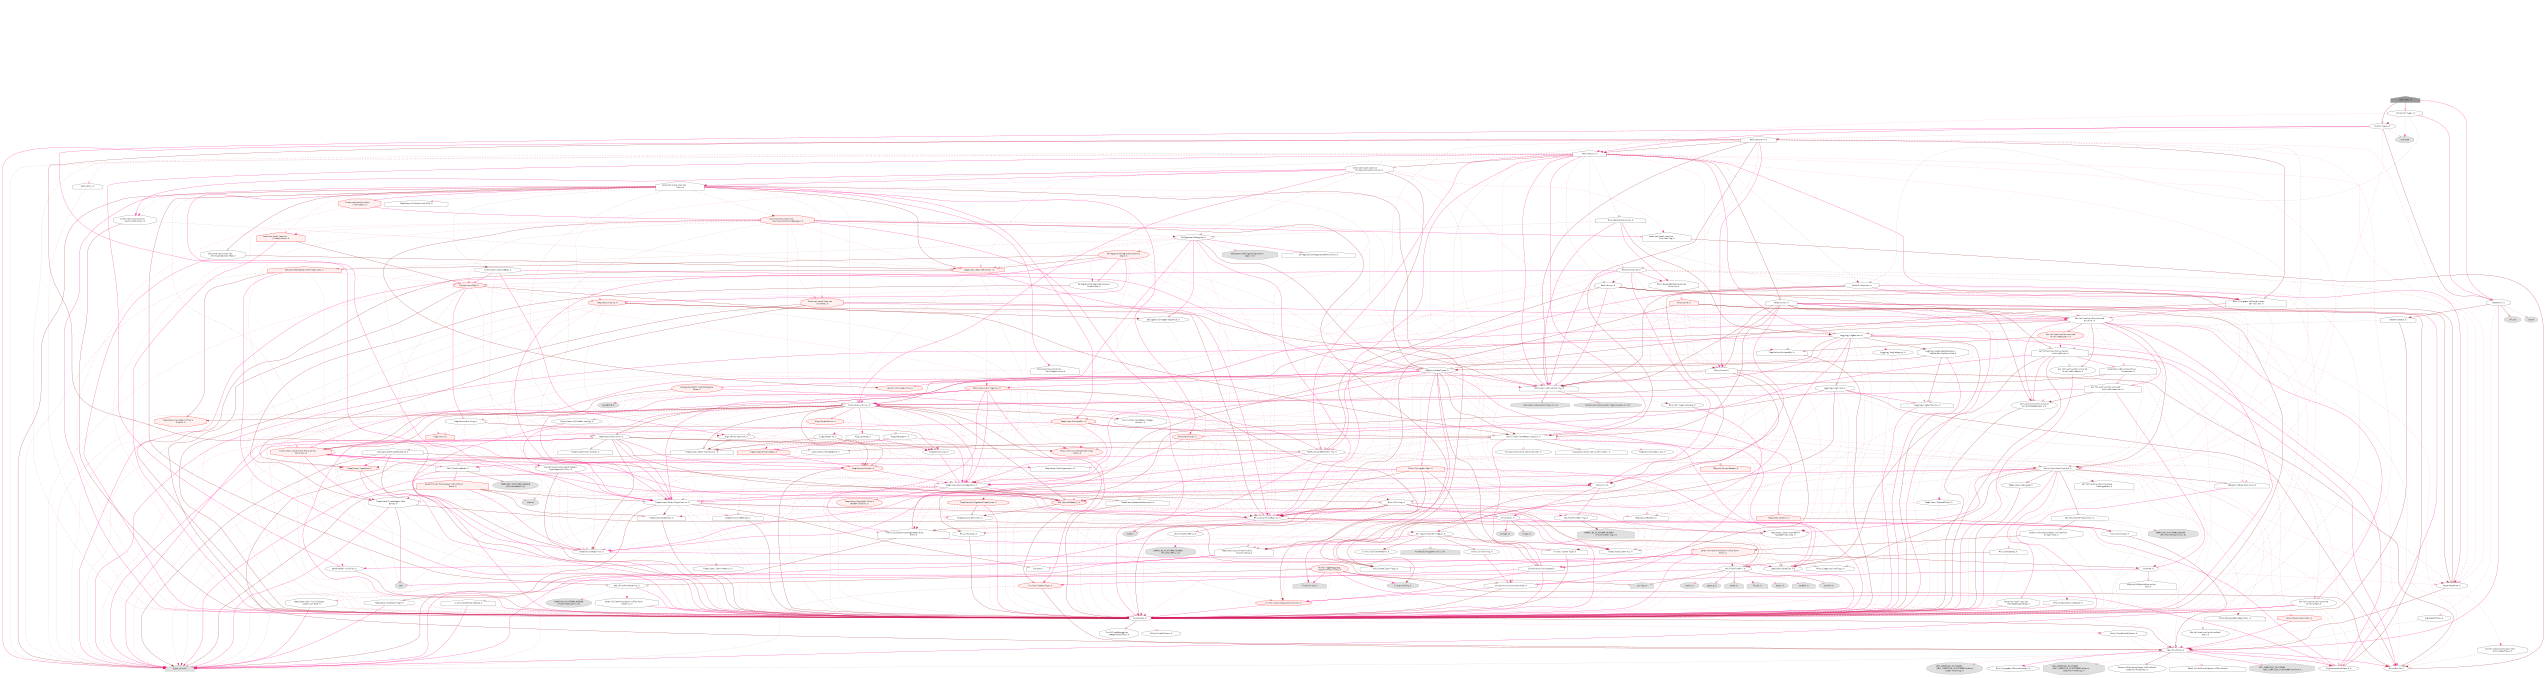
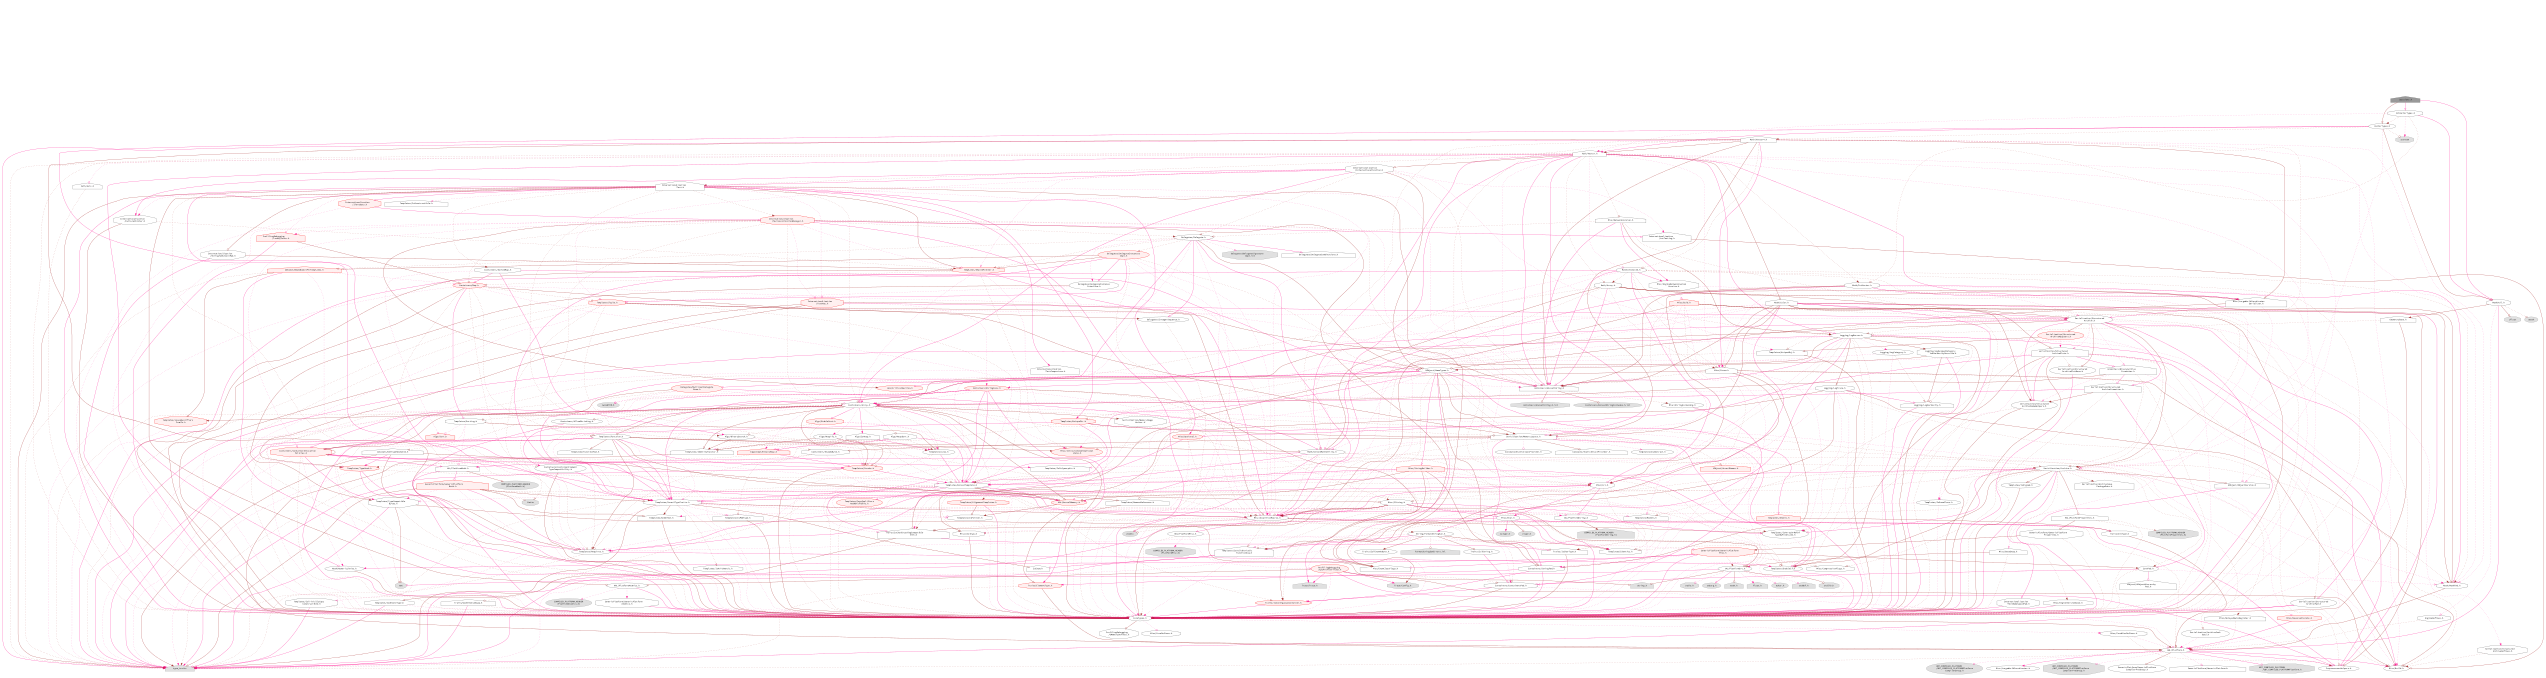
(281, 237) -> (281, 237)
(516, 445) -> (503, 447)
